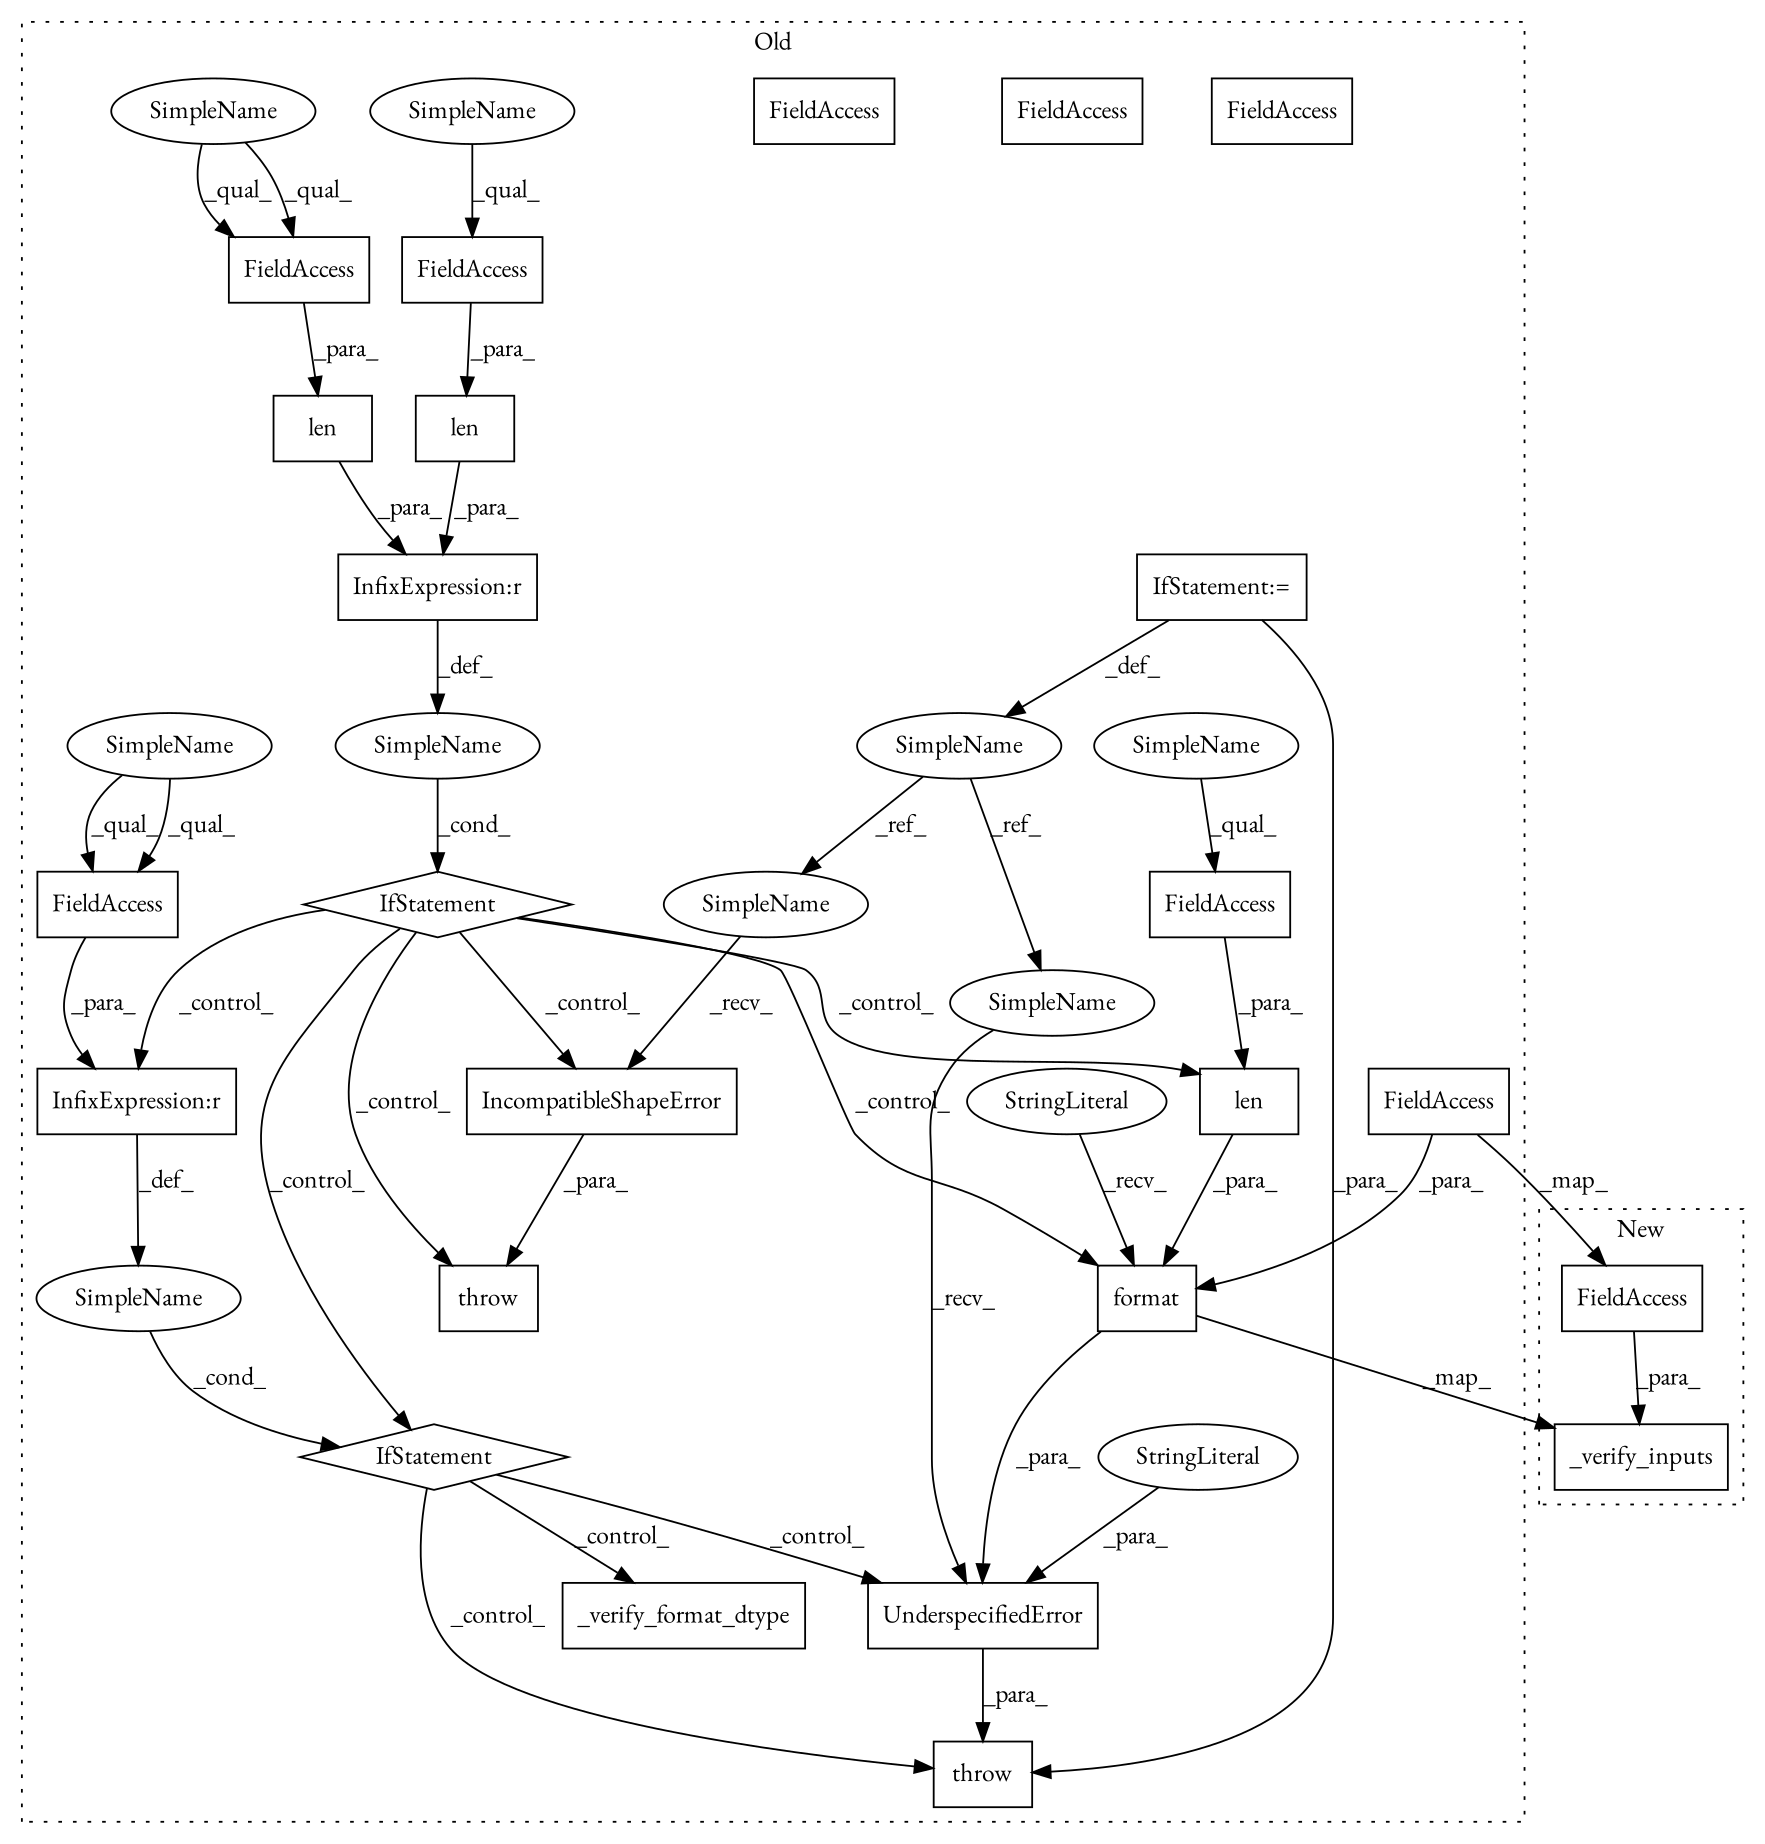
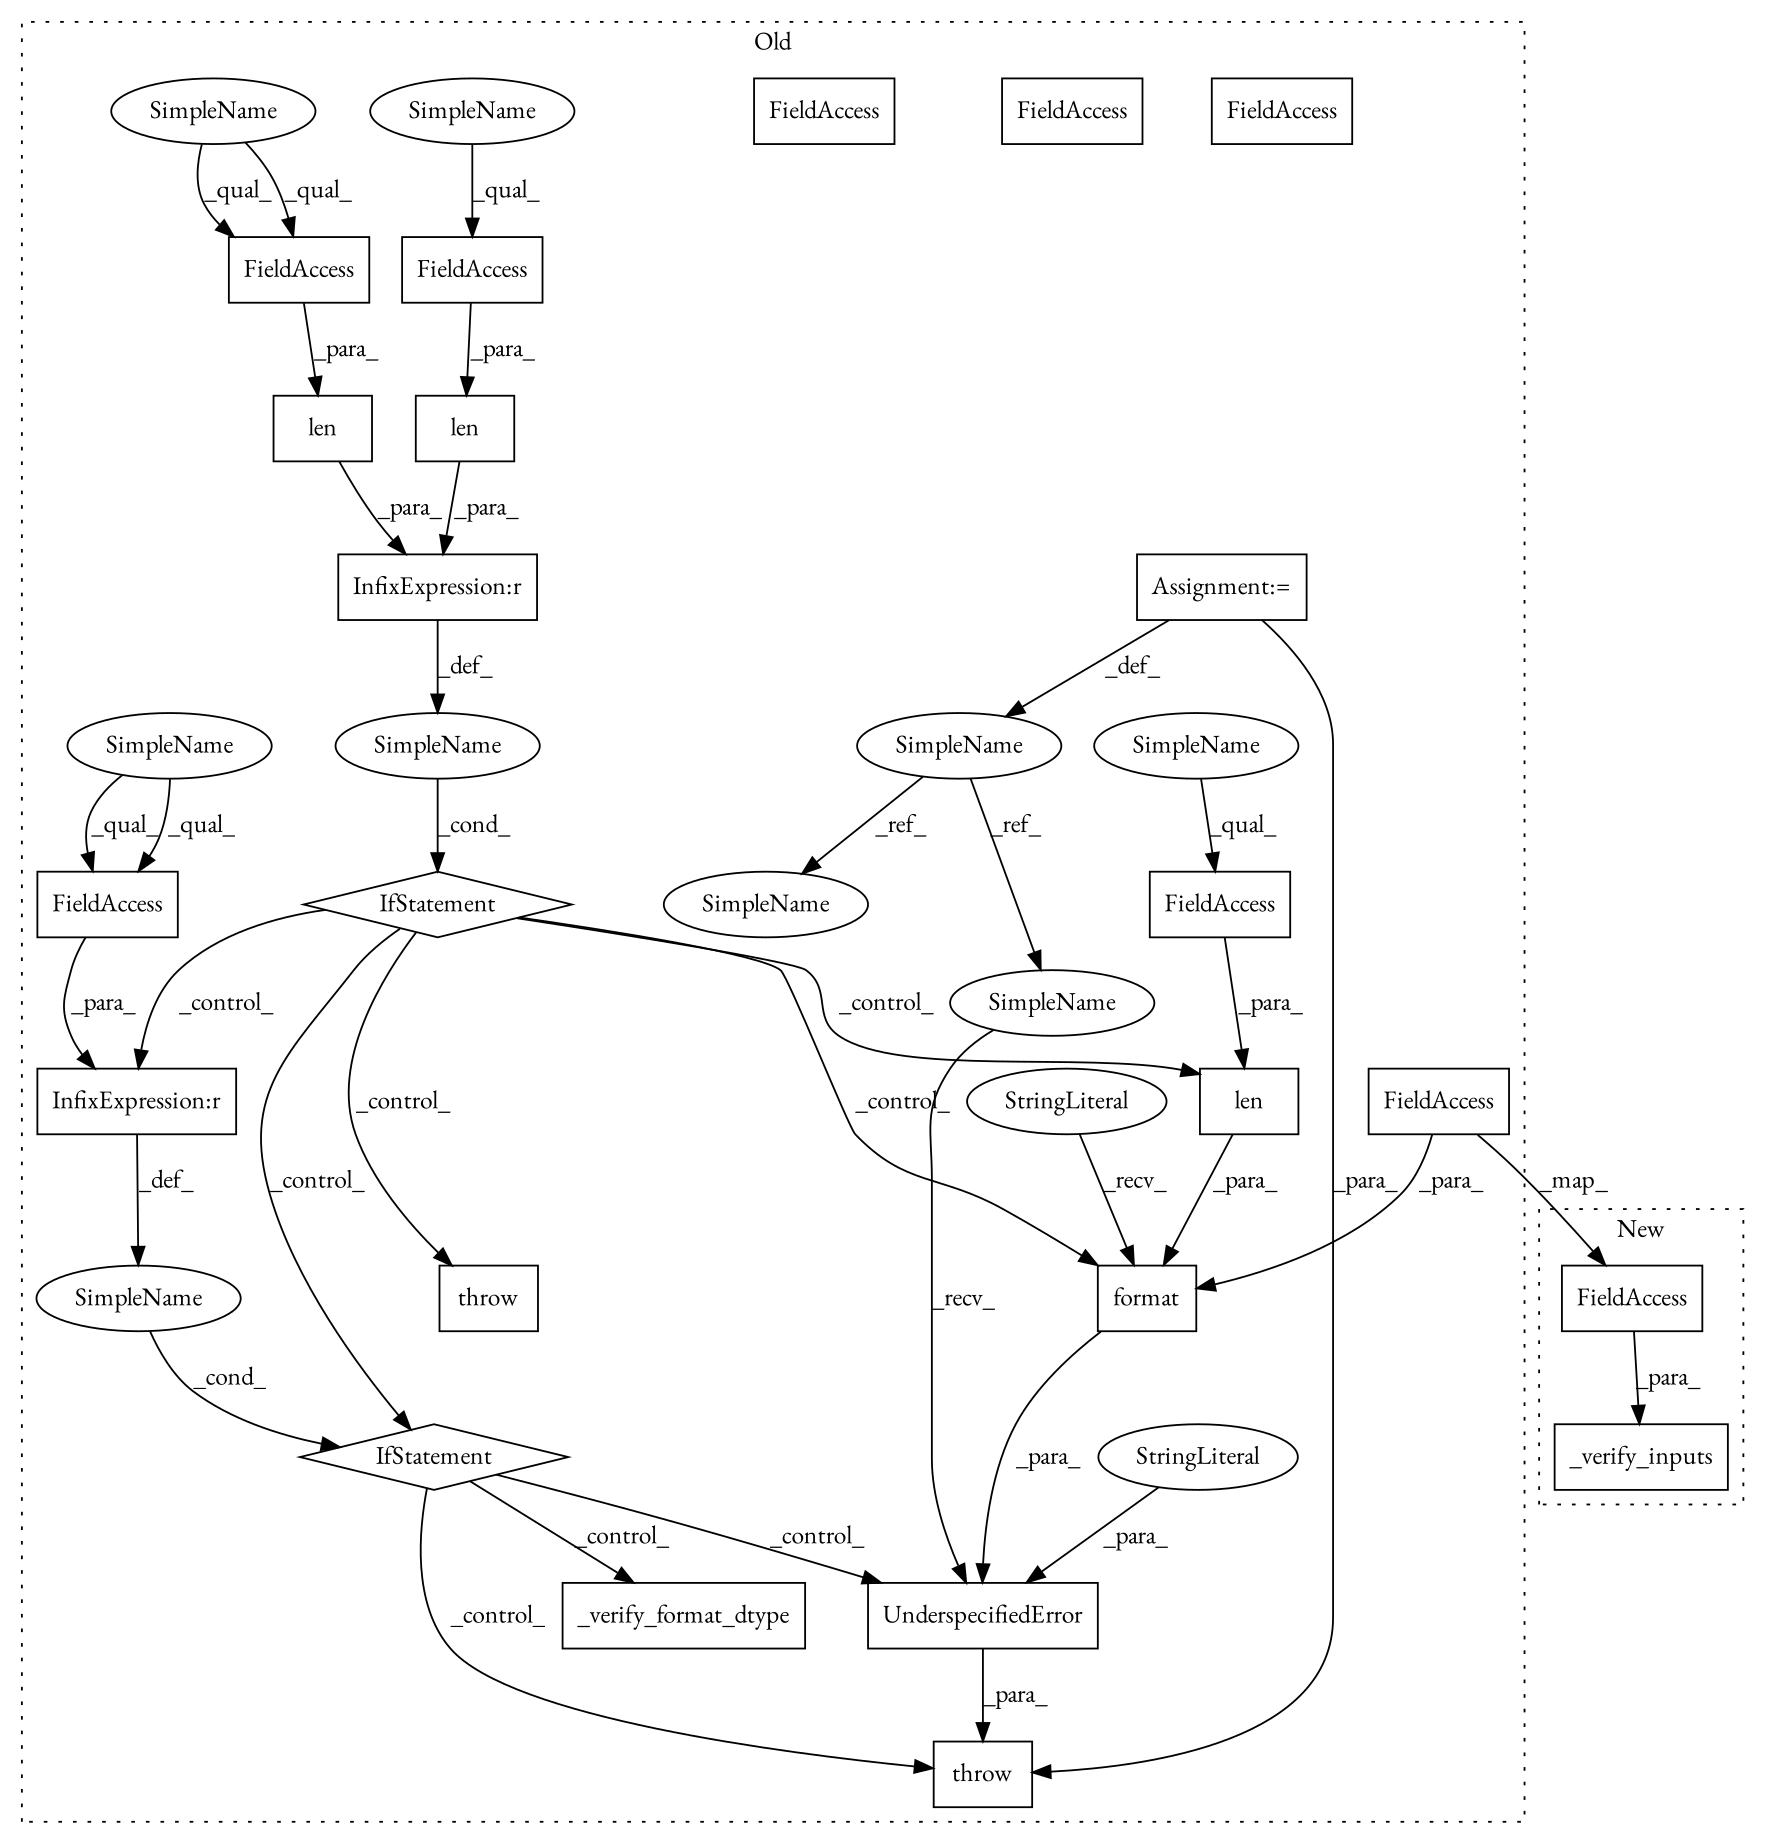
(1222, 587) -> (1222, 587)
(602, 1101) -> none
(1367, 1369) -> none
